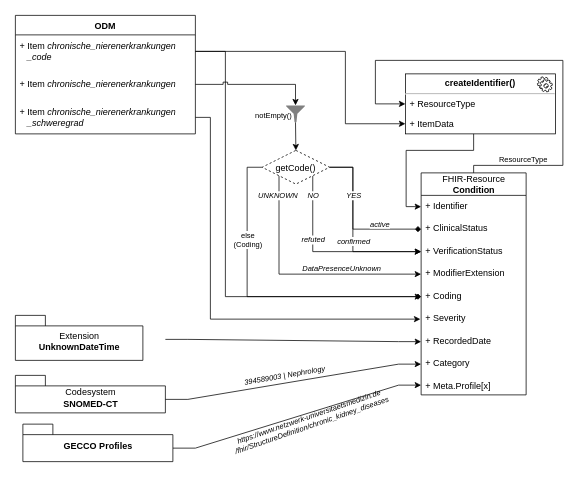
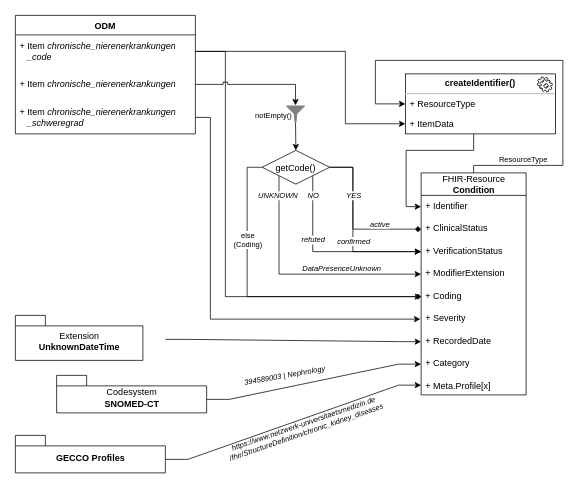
(296, 167) -> (296, 167)
(90, 394) -> (132, 394)
(98, 443) -> (90, 454)
